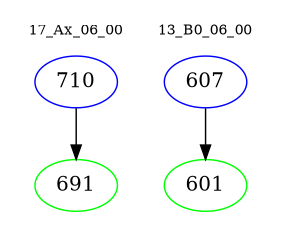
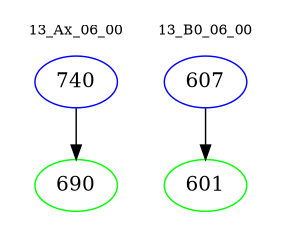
(76, 31) -> (76, 31)
(76, 82) -> (76, 82)
(76, 185) -> (76, 185)
